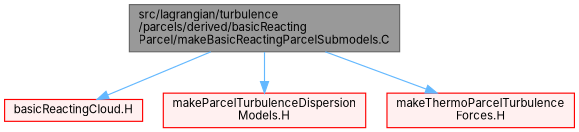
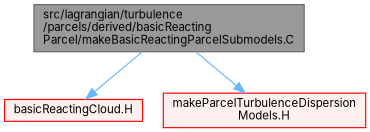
(481, 110) -> none
